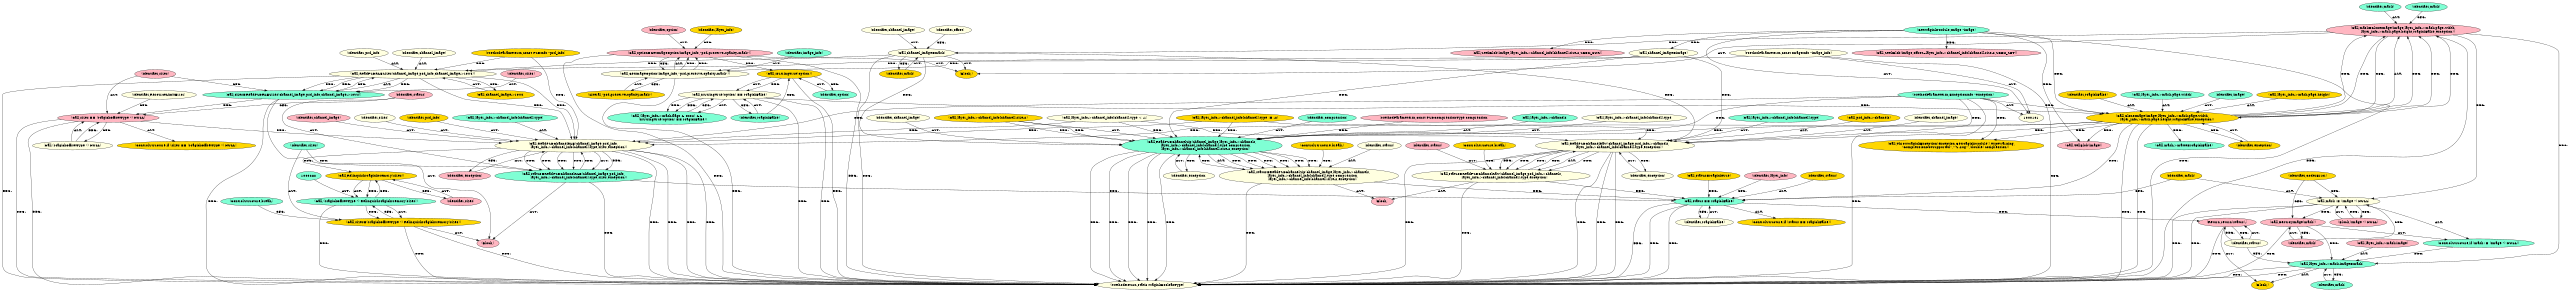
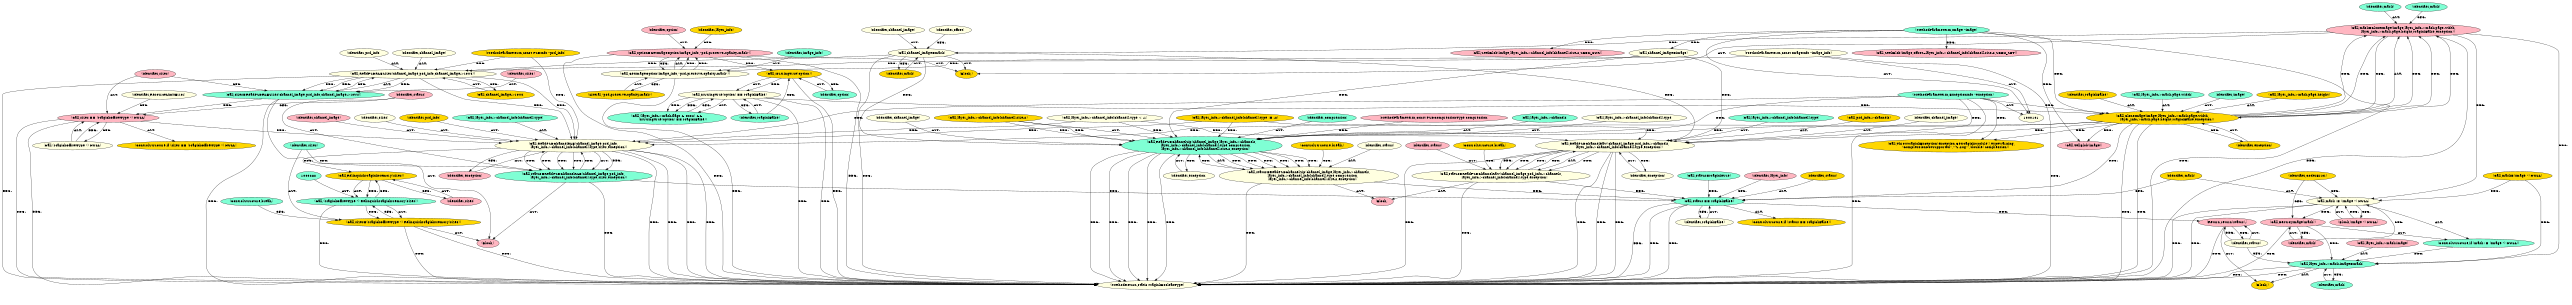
(1946, 30) -> (1946, 30)
(2184, 146) -> none
(1709, 176) -> (1709, 176)
(2056, 176) -> (2056, 176)
none -> (2518, 176)
